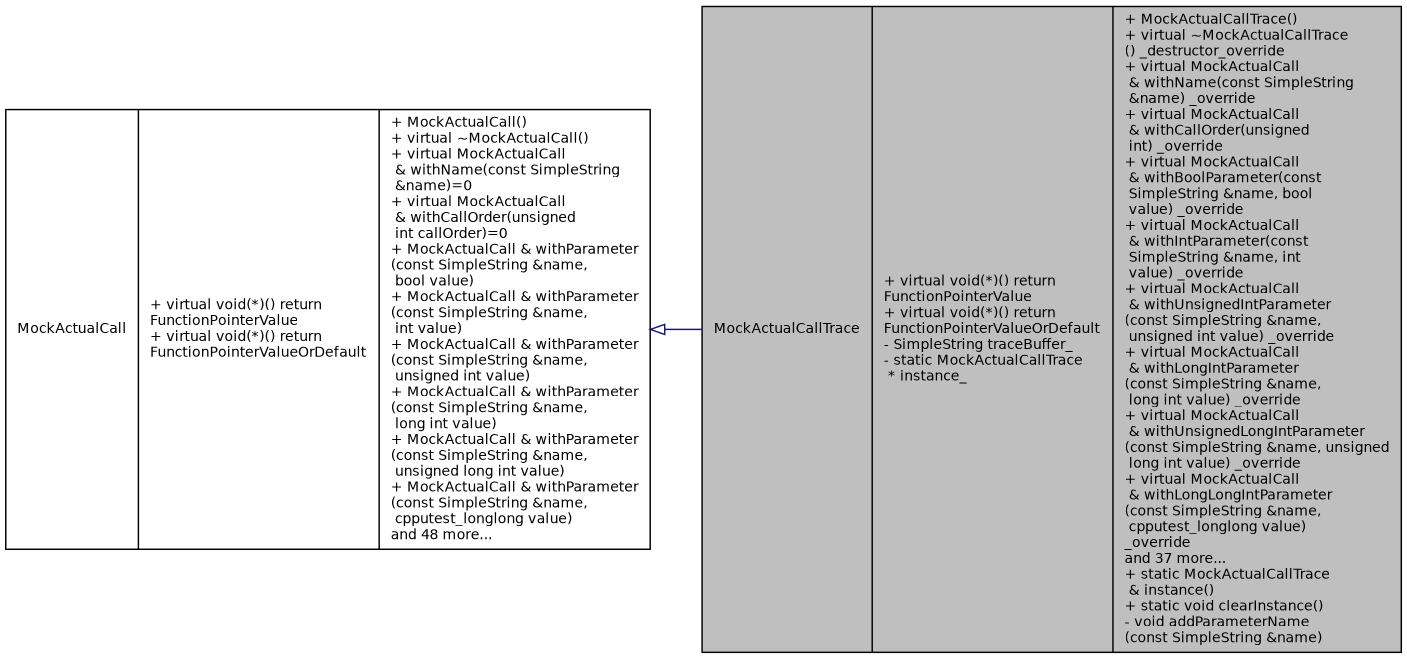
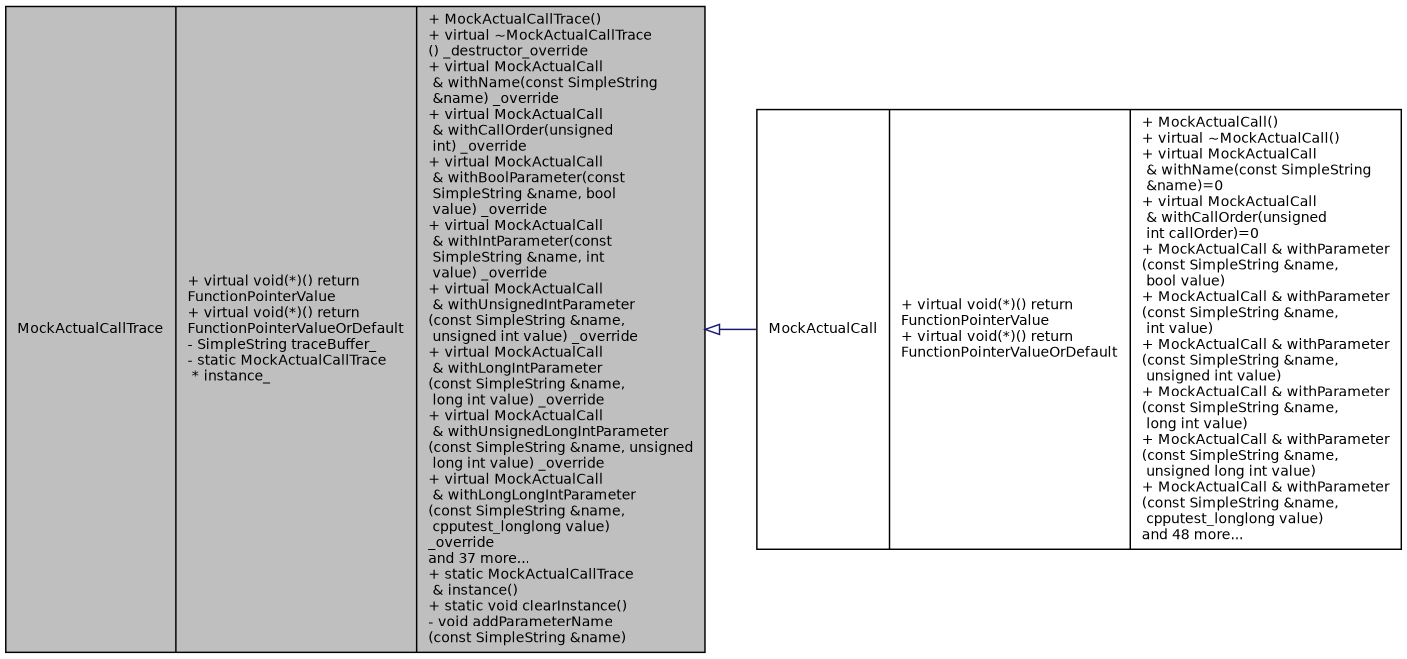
(683, 329) -> (738, 329)
